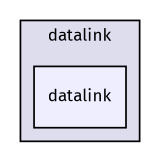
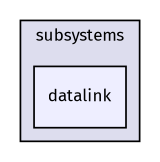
(80, 37) -> (80, 37)
